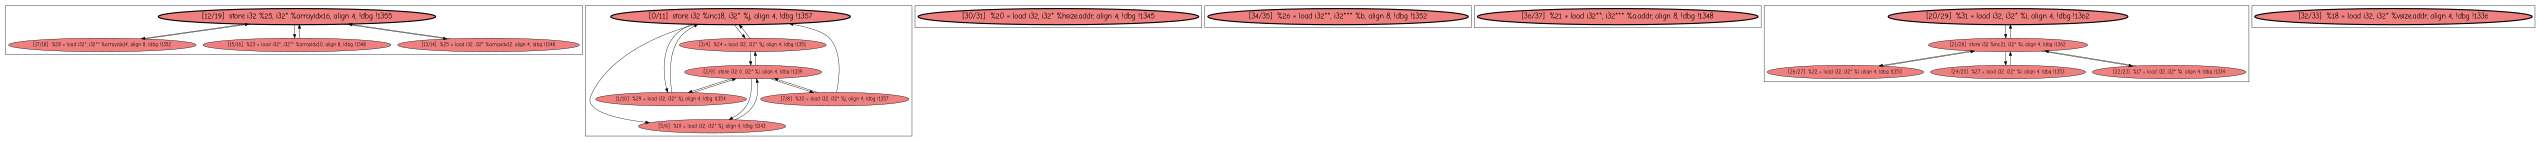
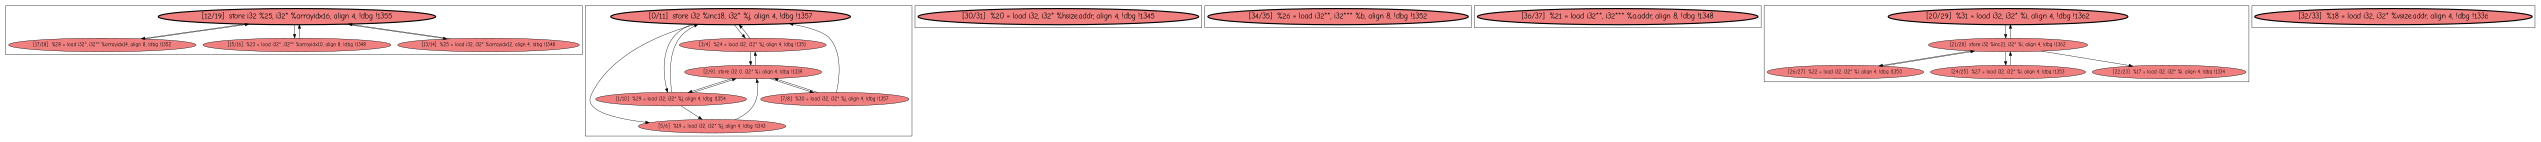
(2092, 59) -> none
(749, 102) -> (690, 112)
